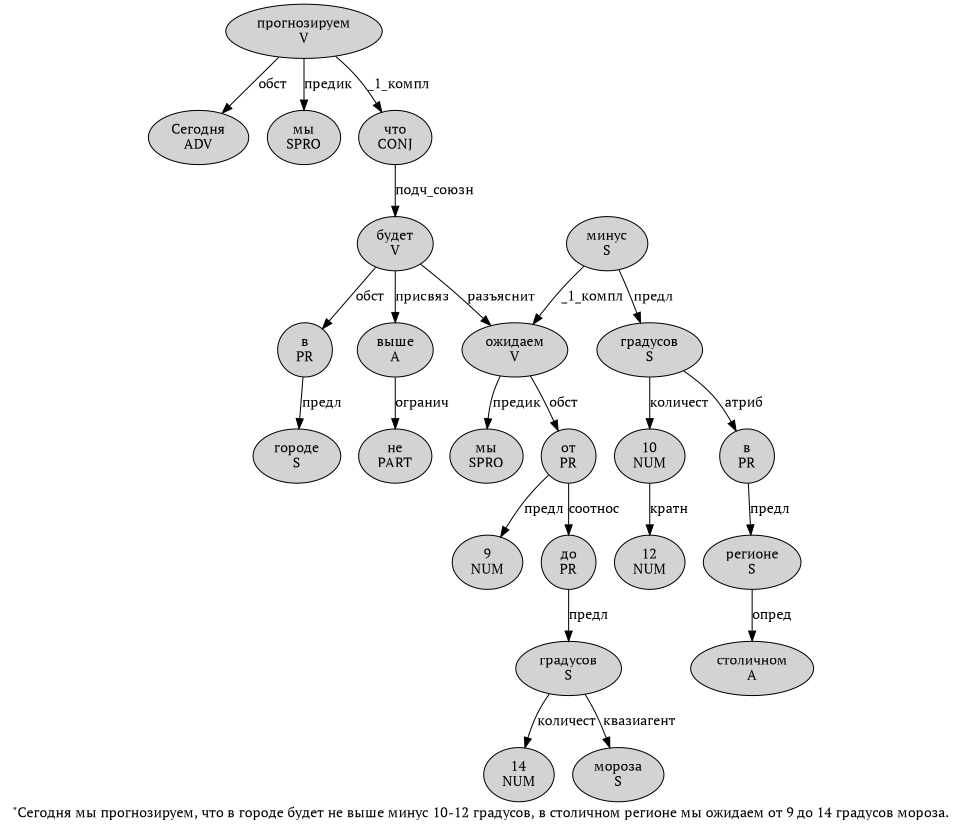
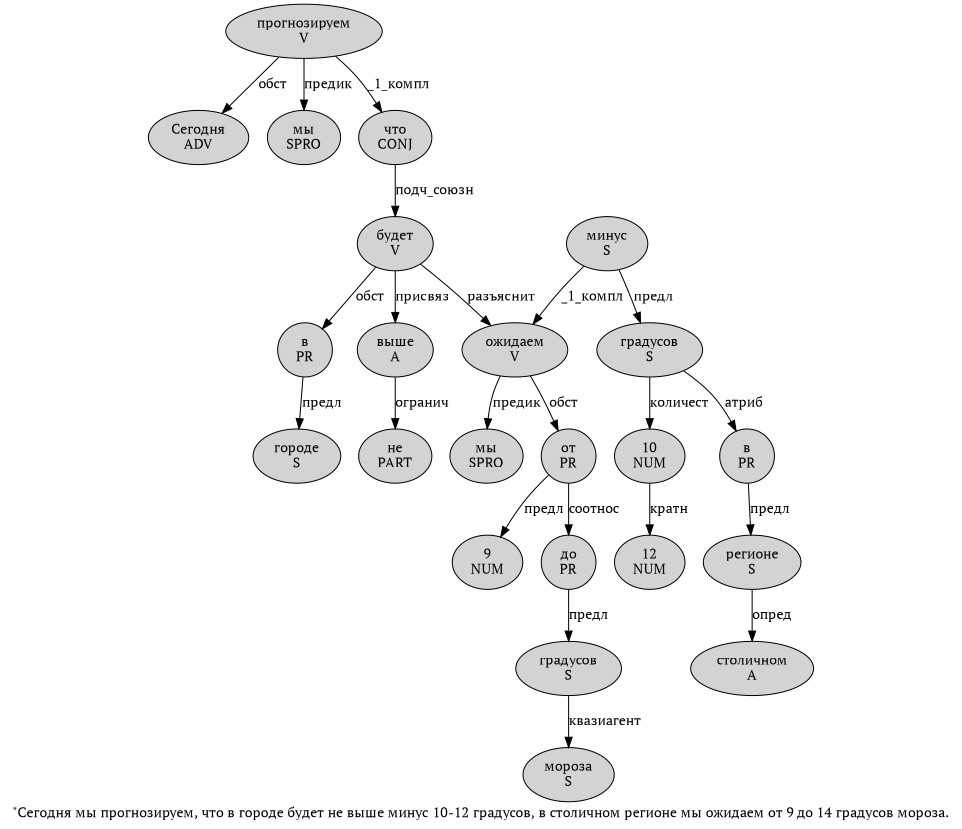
(519, 775) -> none
